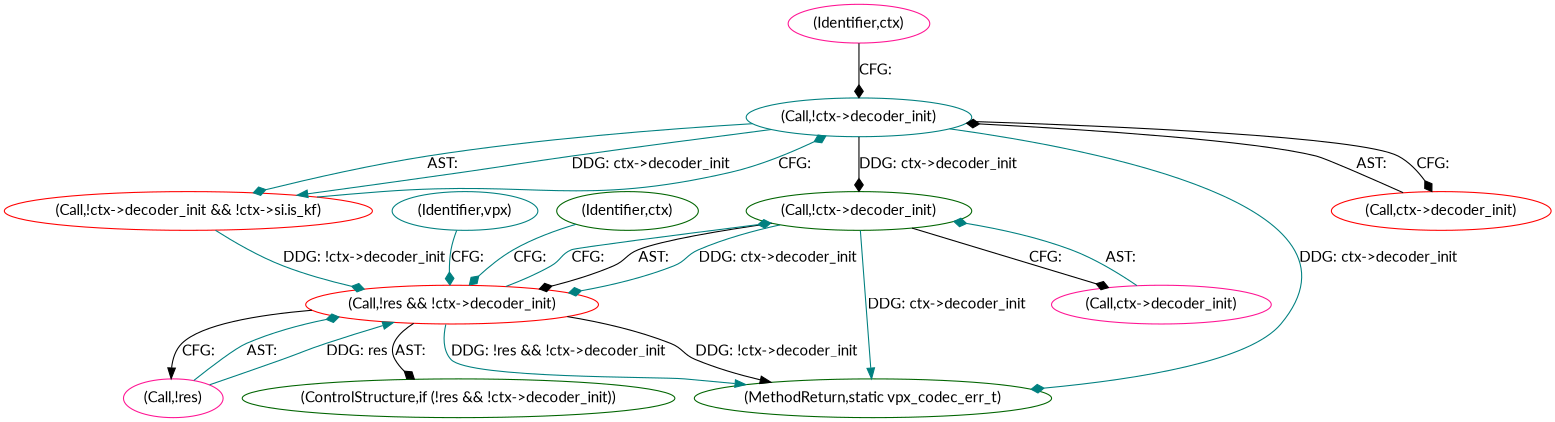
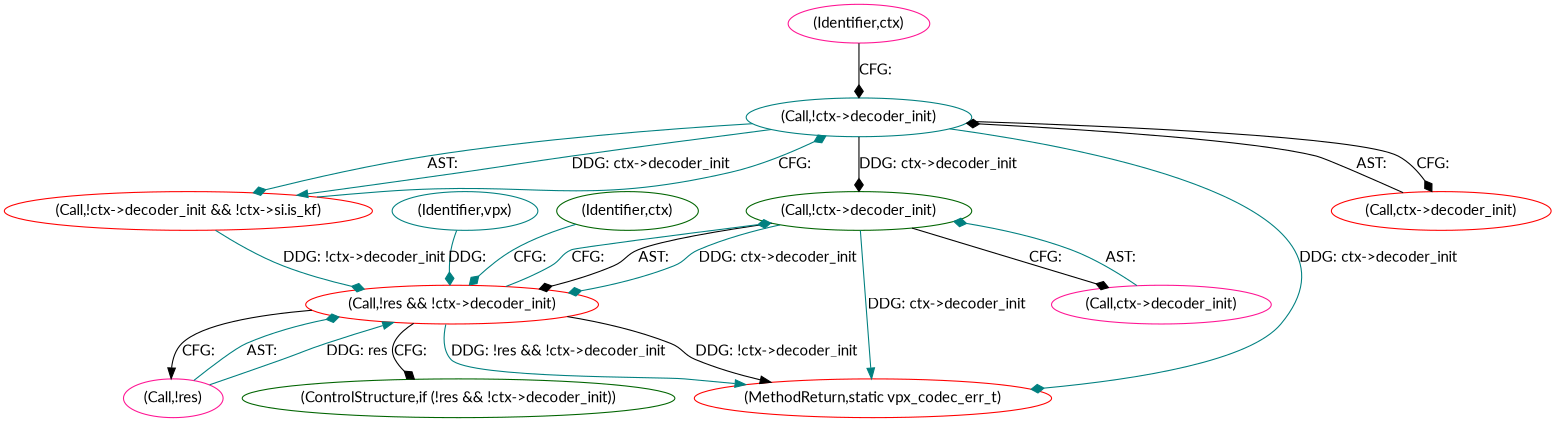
(470, 258) -> (470, 258)
(413, 351) -> (413, 351)
(873, 398) -> (873, 398)
